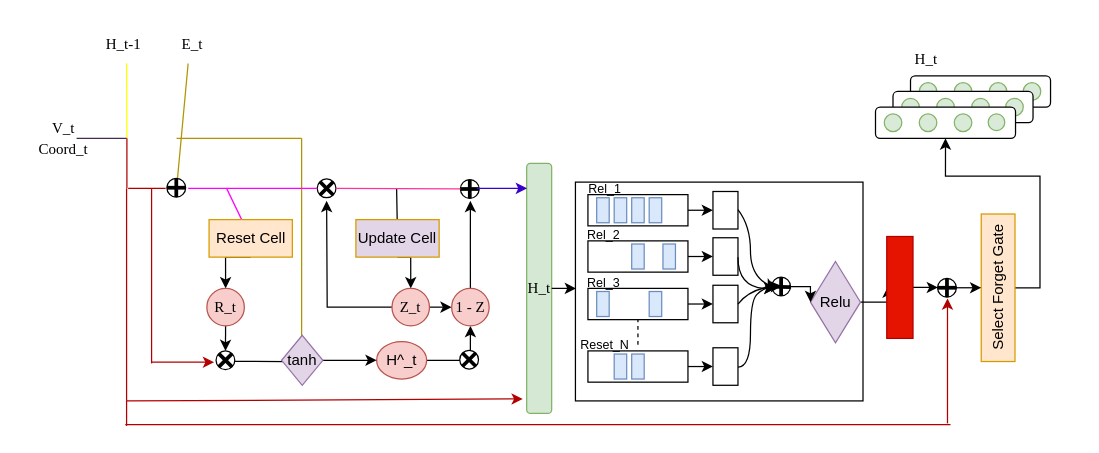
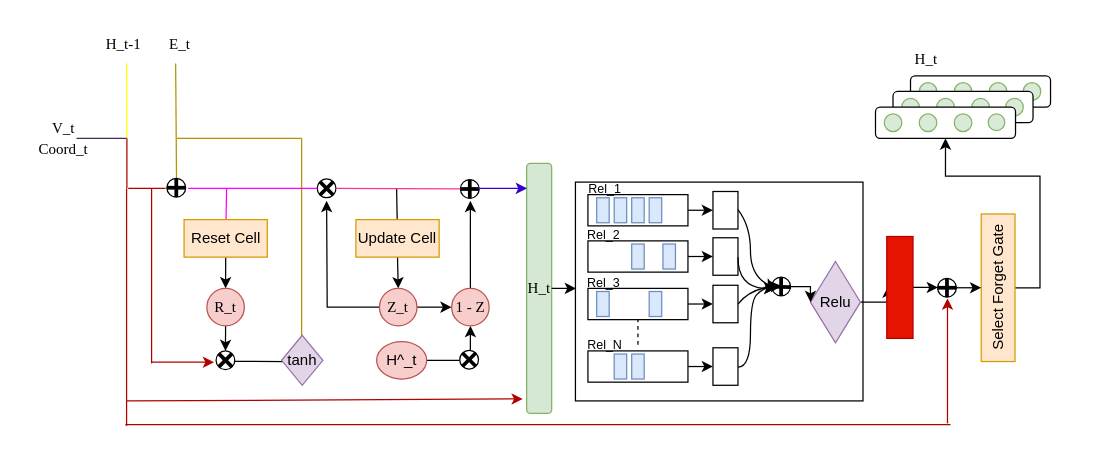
(192, 44) -> (179, 44)
(251, 238) -> (226, 238)
(397, 238) -> (397, 238)
(411, 307) -> (398, 307)
(605, 344) -> (605, 344)
(345, 360) -> none
